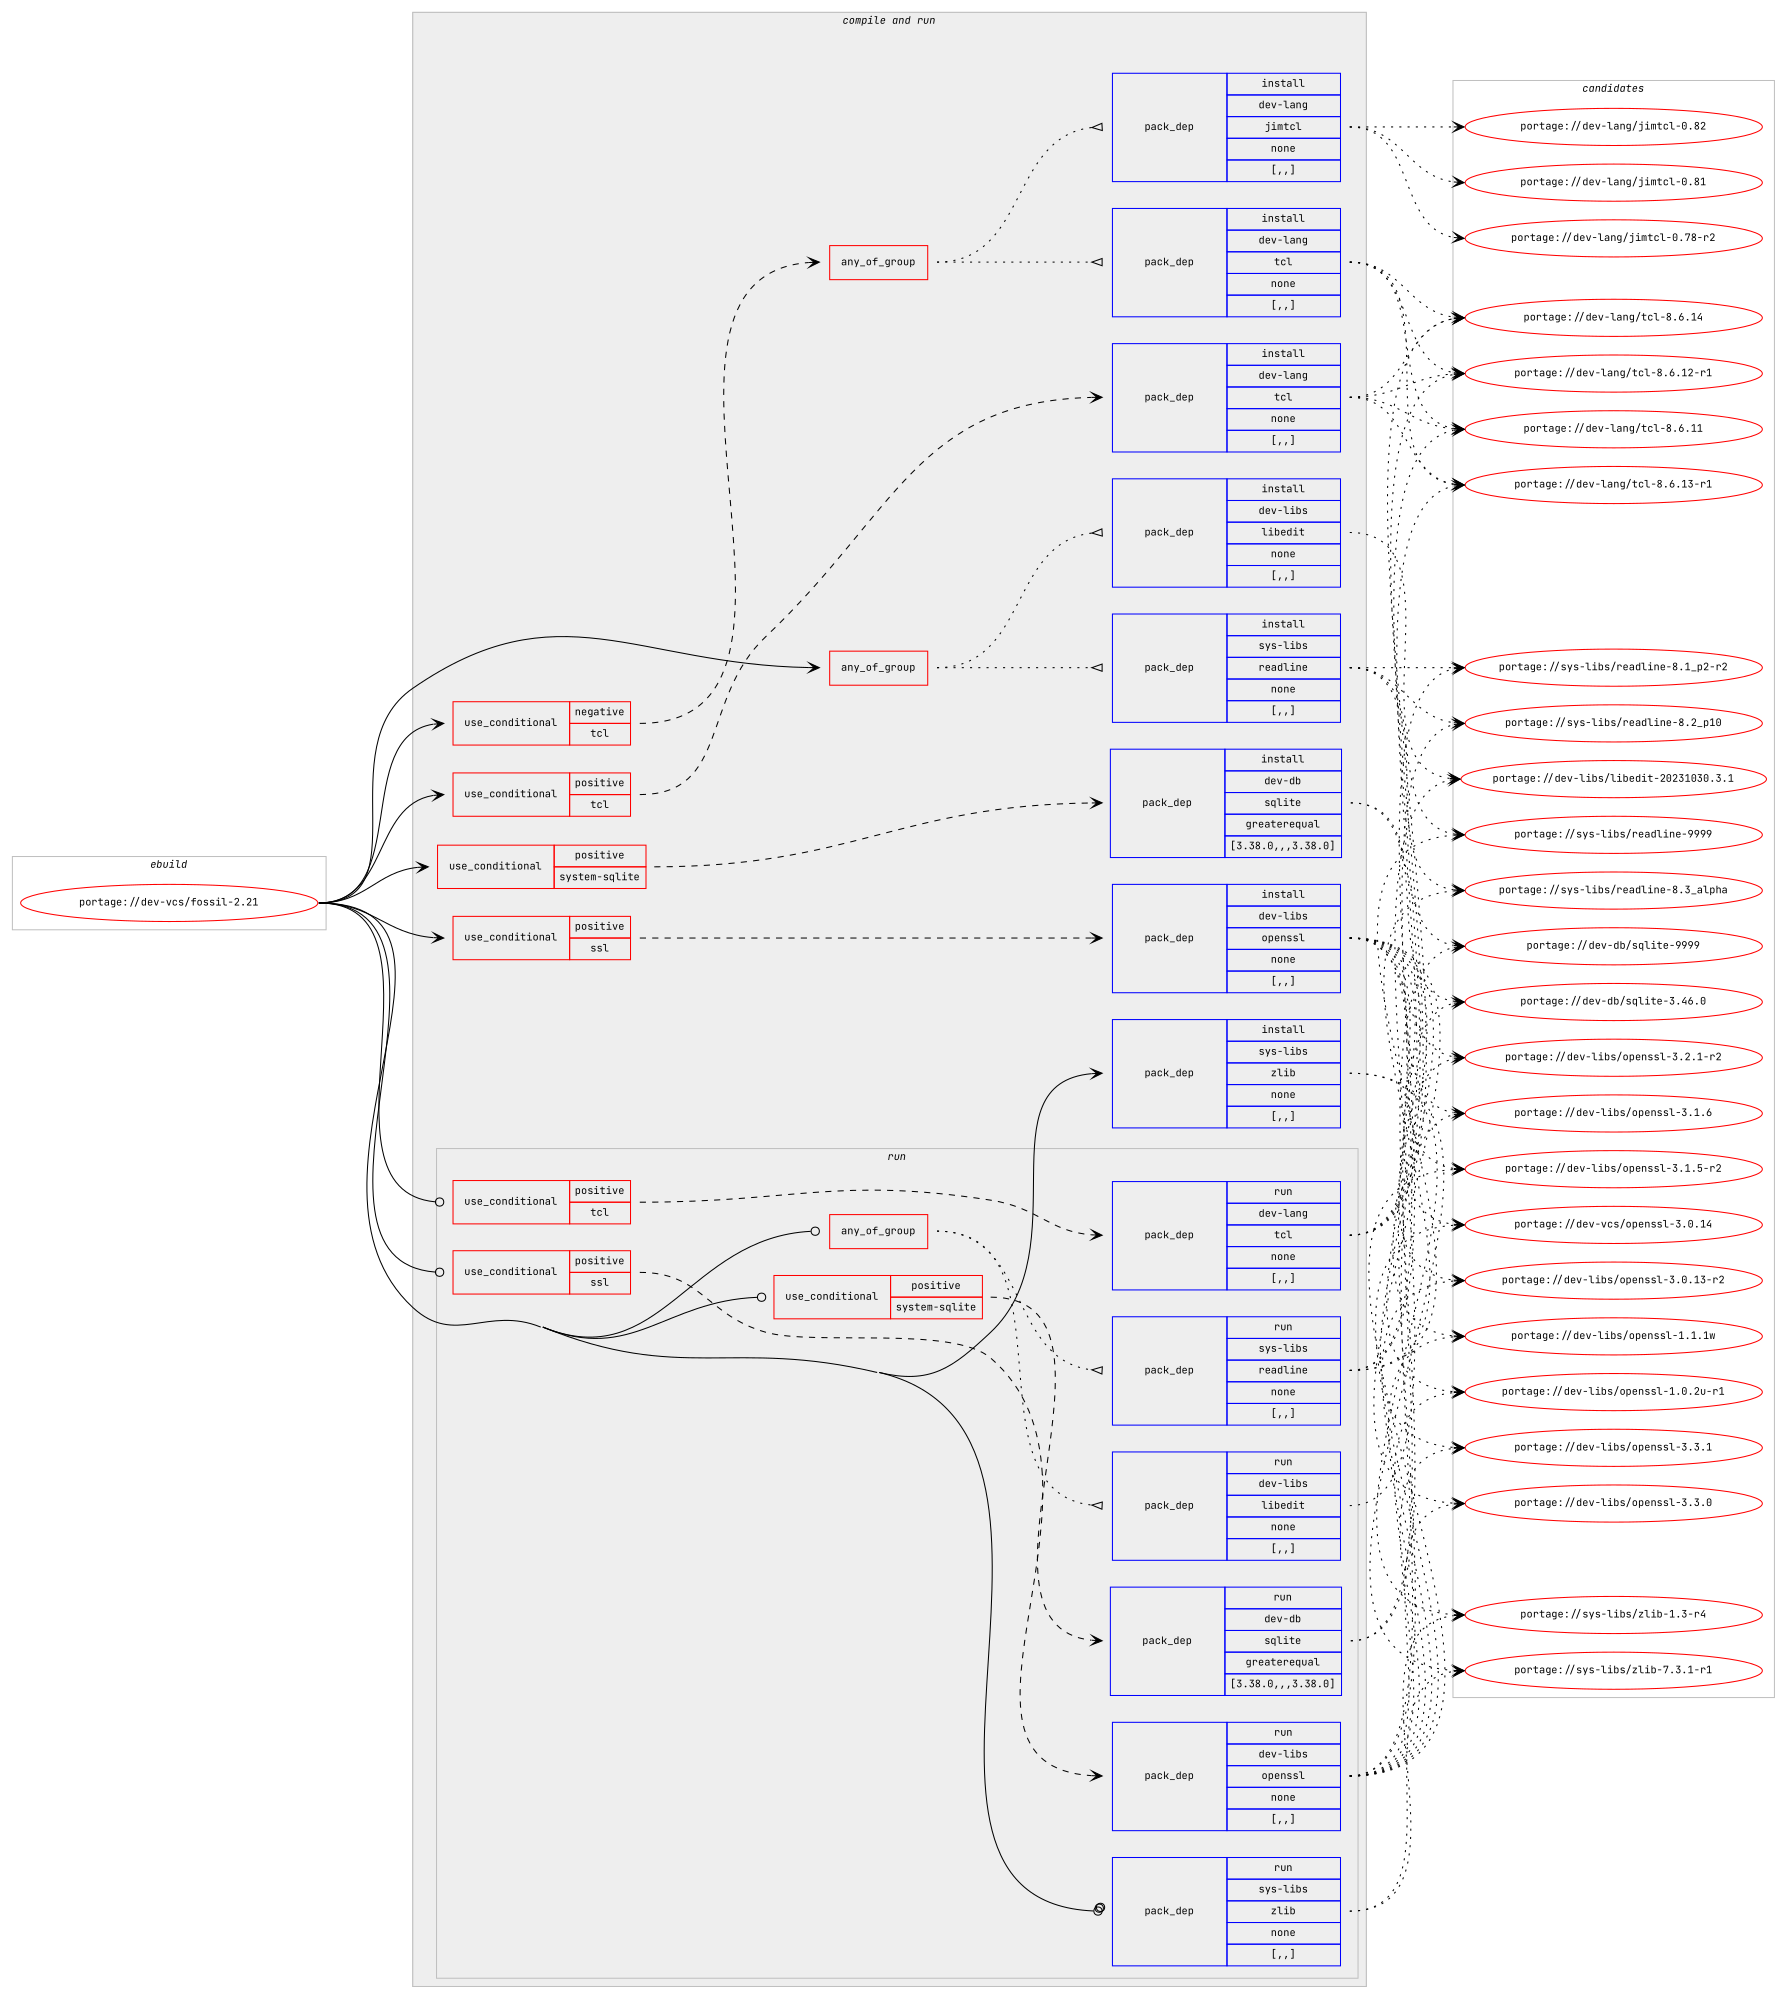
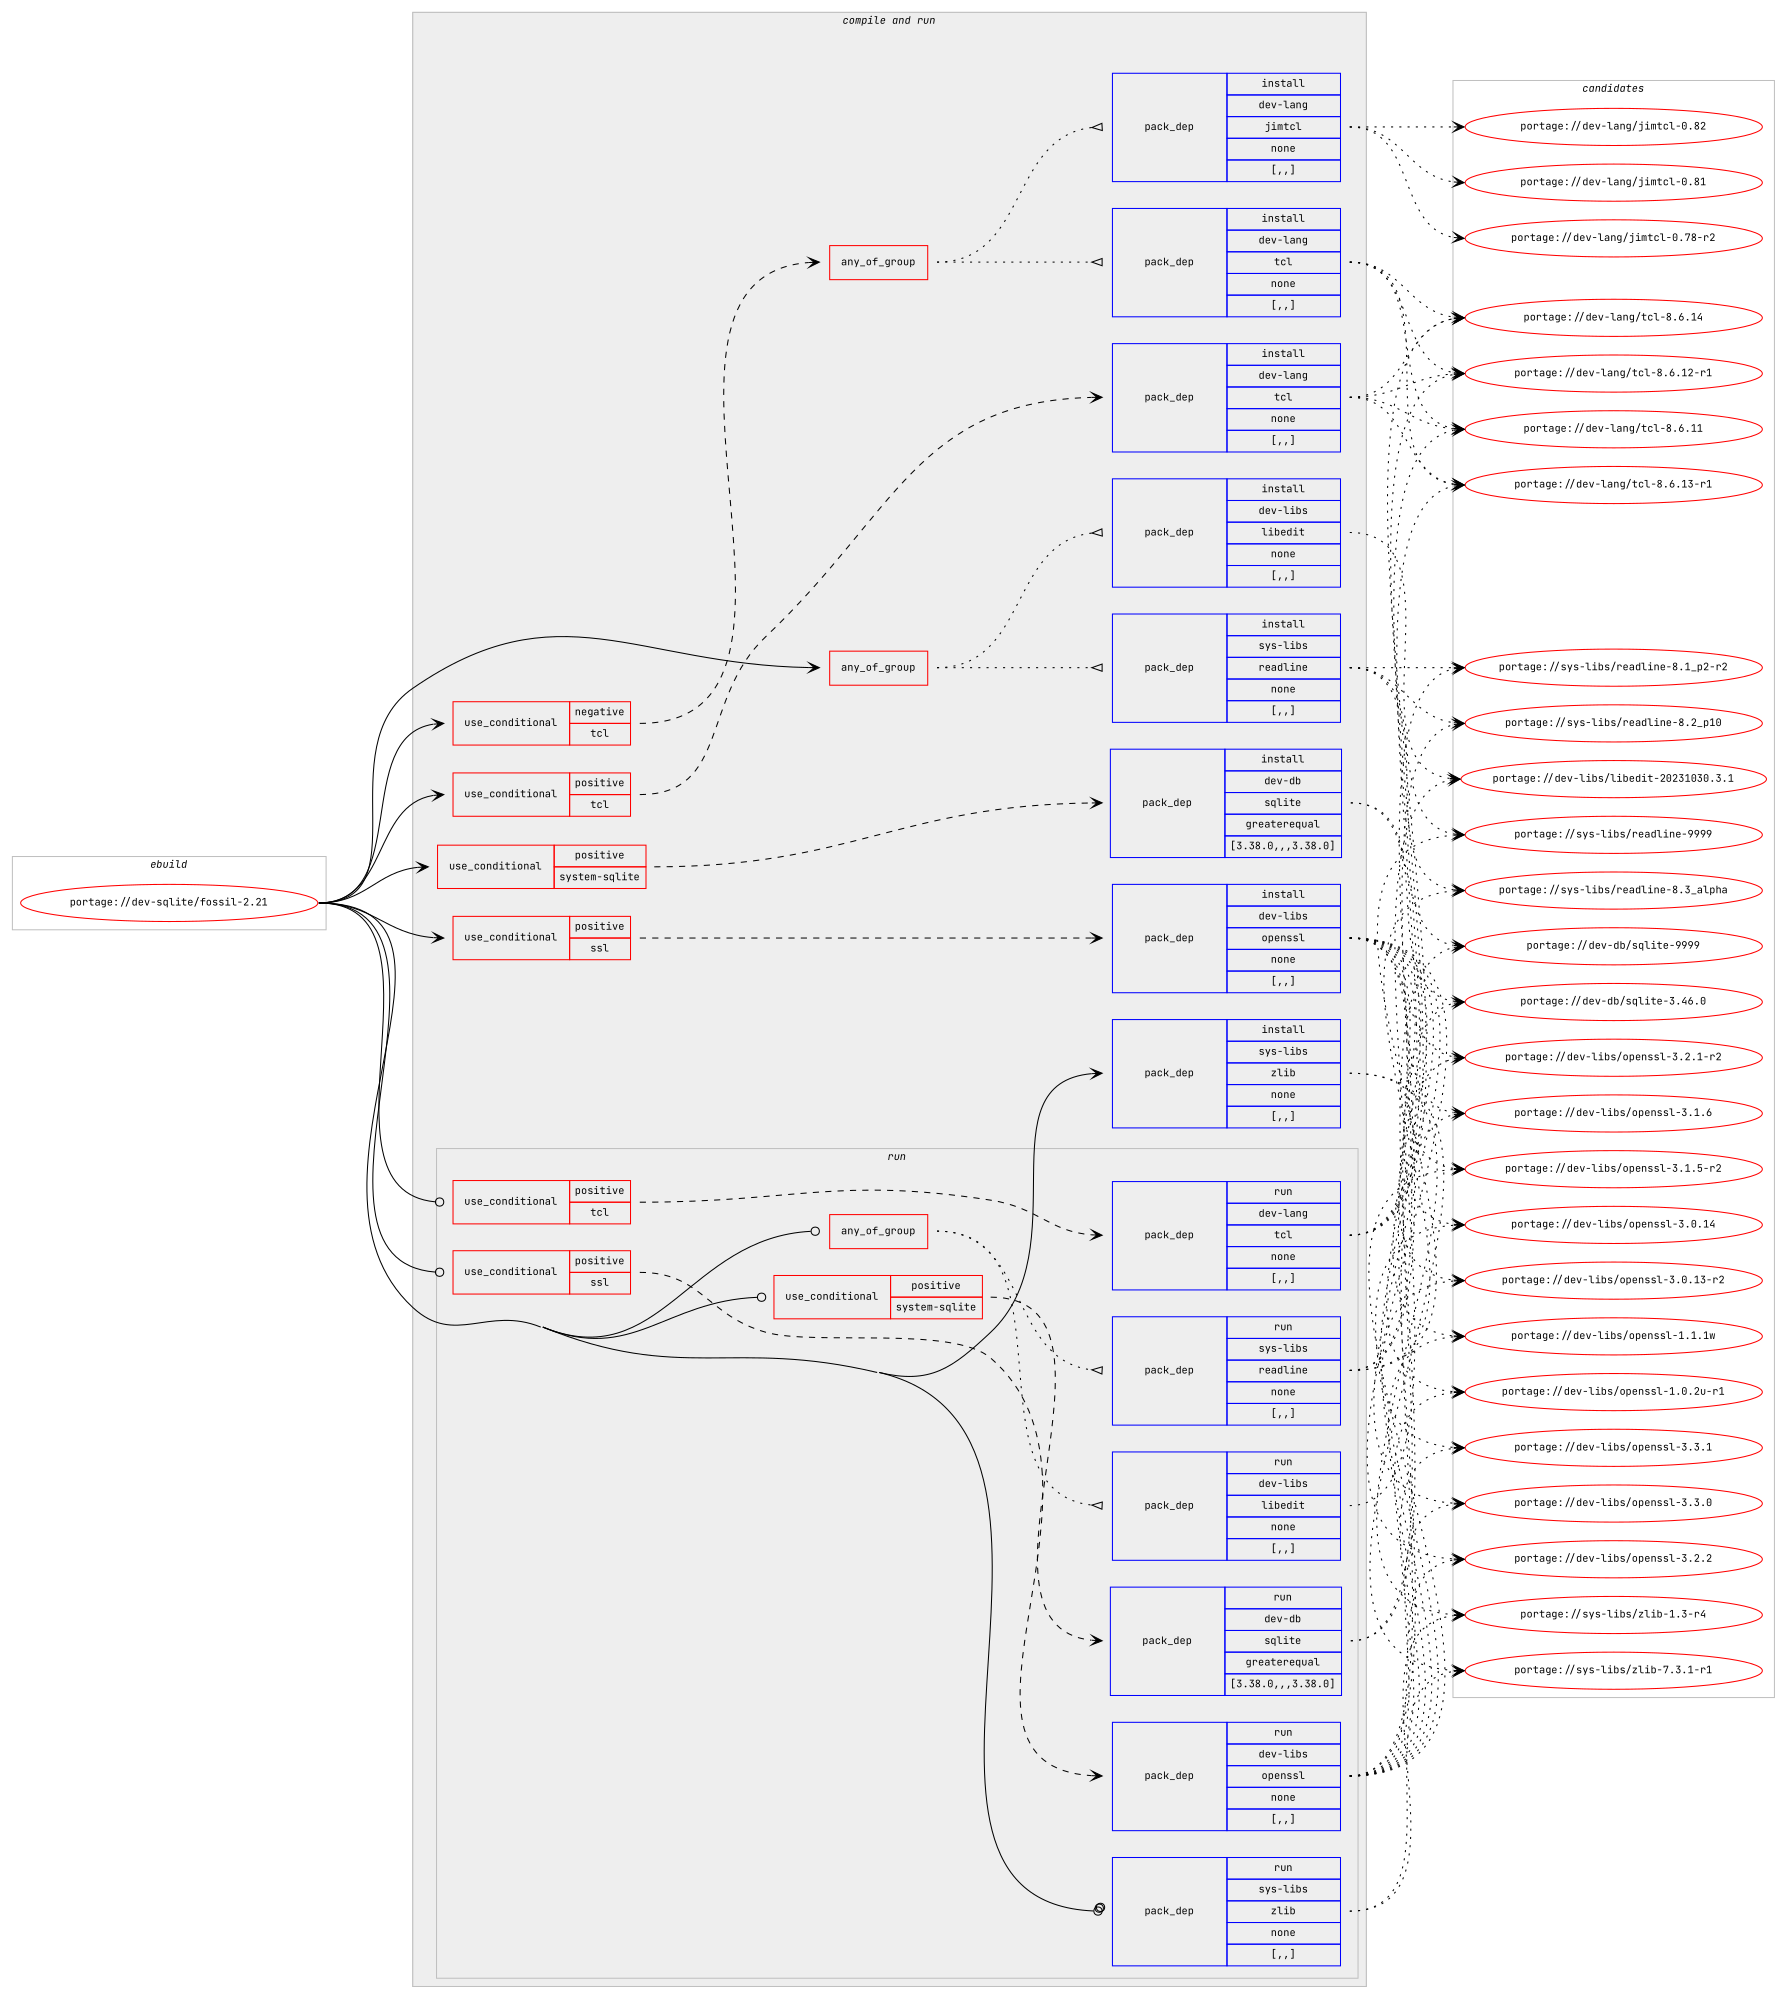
(169, 903) -> (169, 903)
(1614, 1225) -> (1614, 1225)
none -> (1614, 1559)
